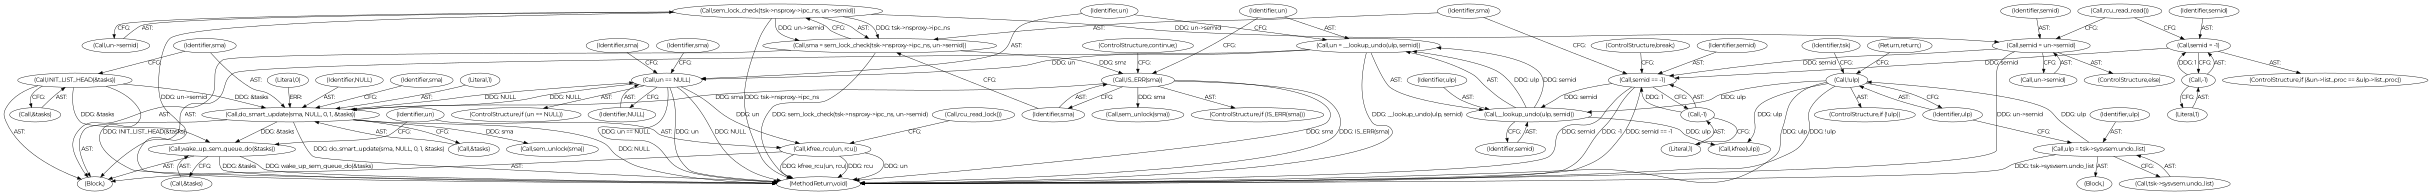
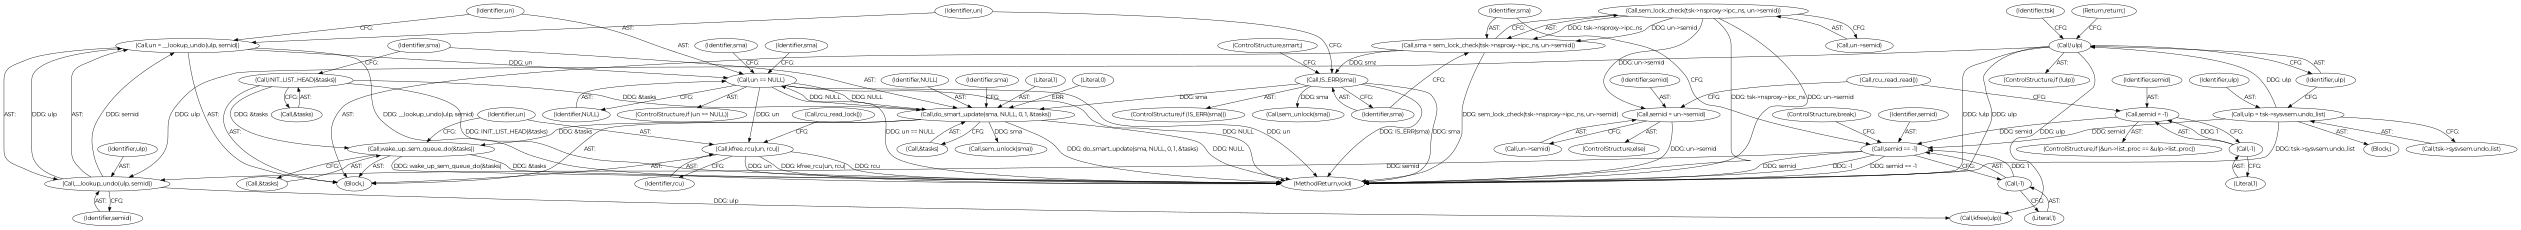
(1138, 46) -> (1268, 46)
(1843, 57) -> (2079, 132)
none -> (665, 184)
